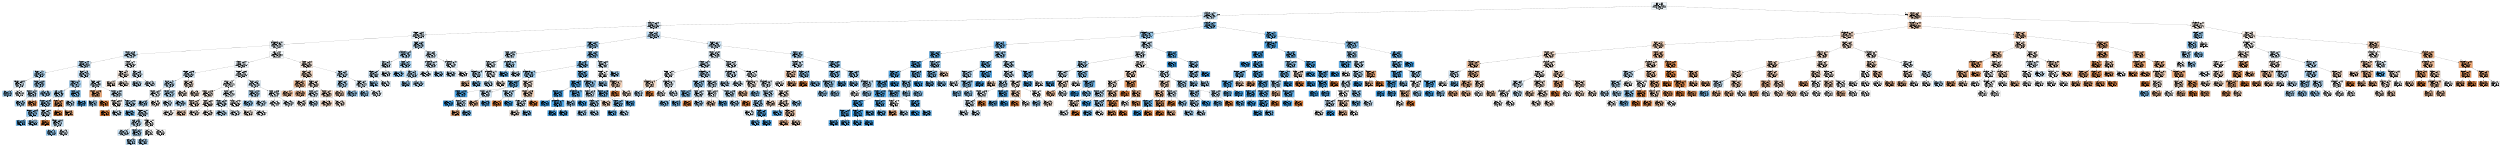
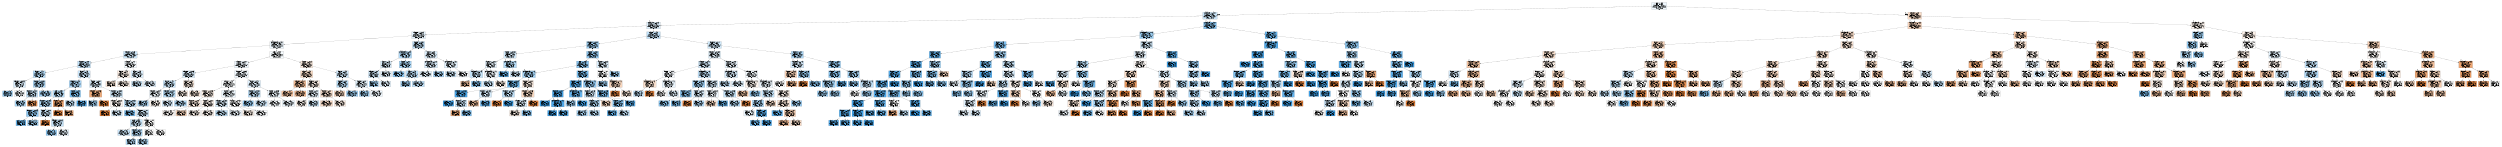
(1251, 84) -> (1251, 84)
